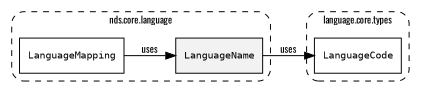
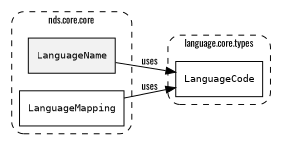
(141, 21) -> (72, 21)
(145, 56) -> (145, 94)
